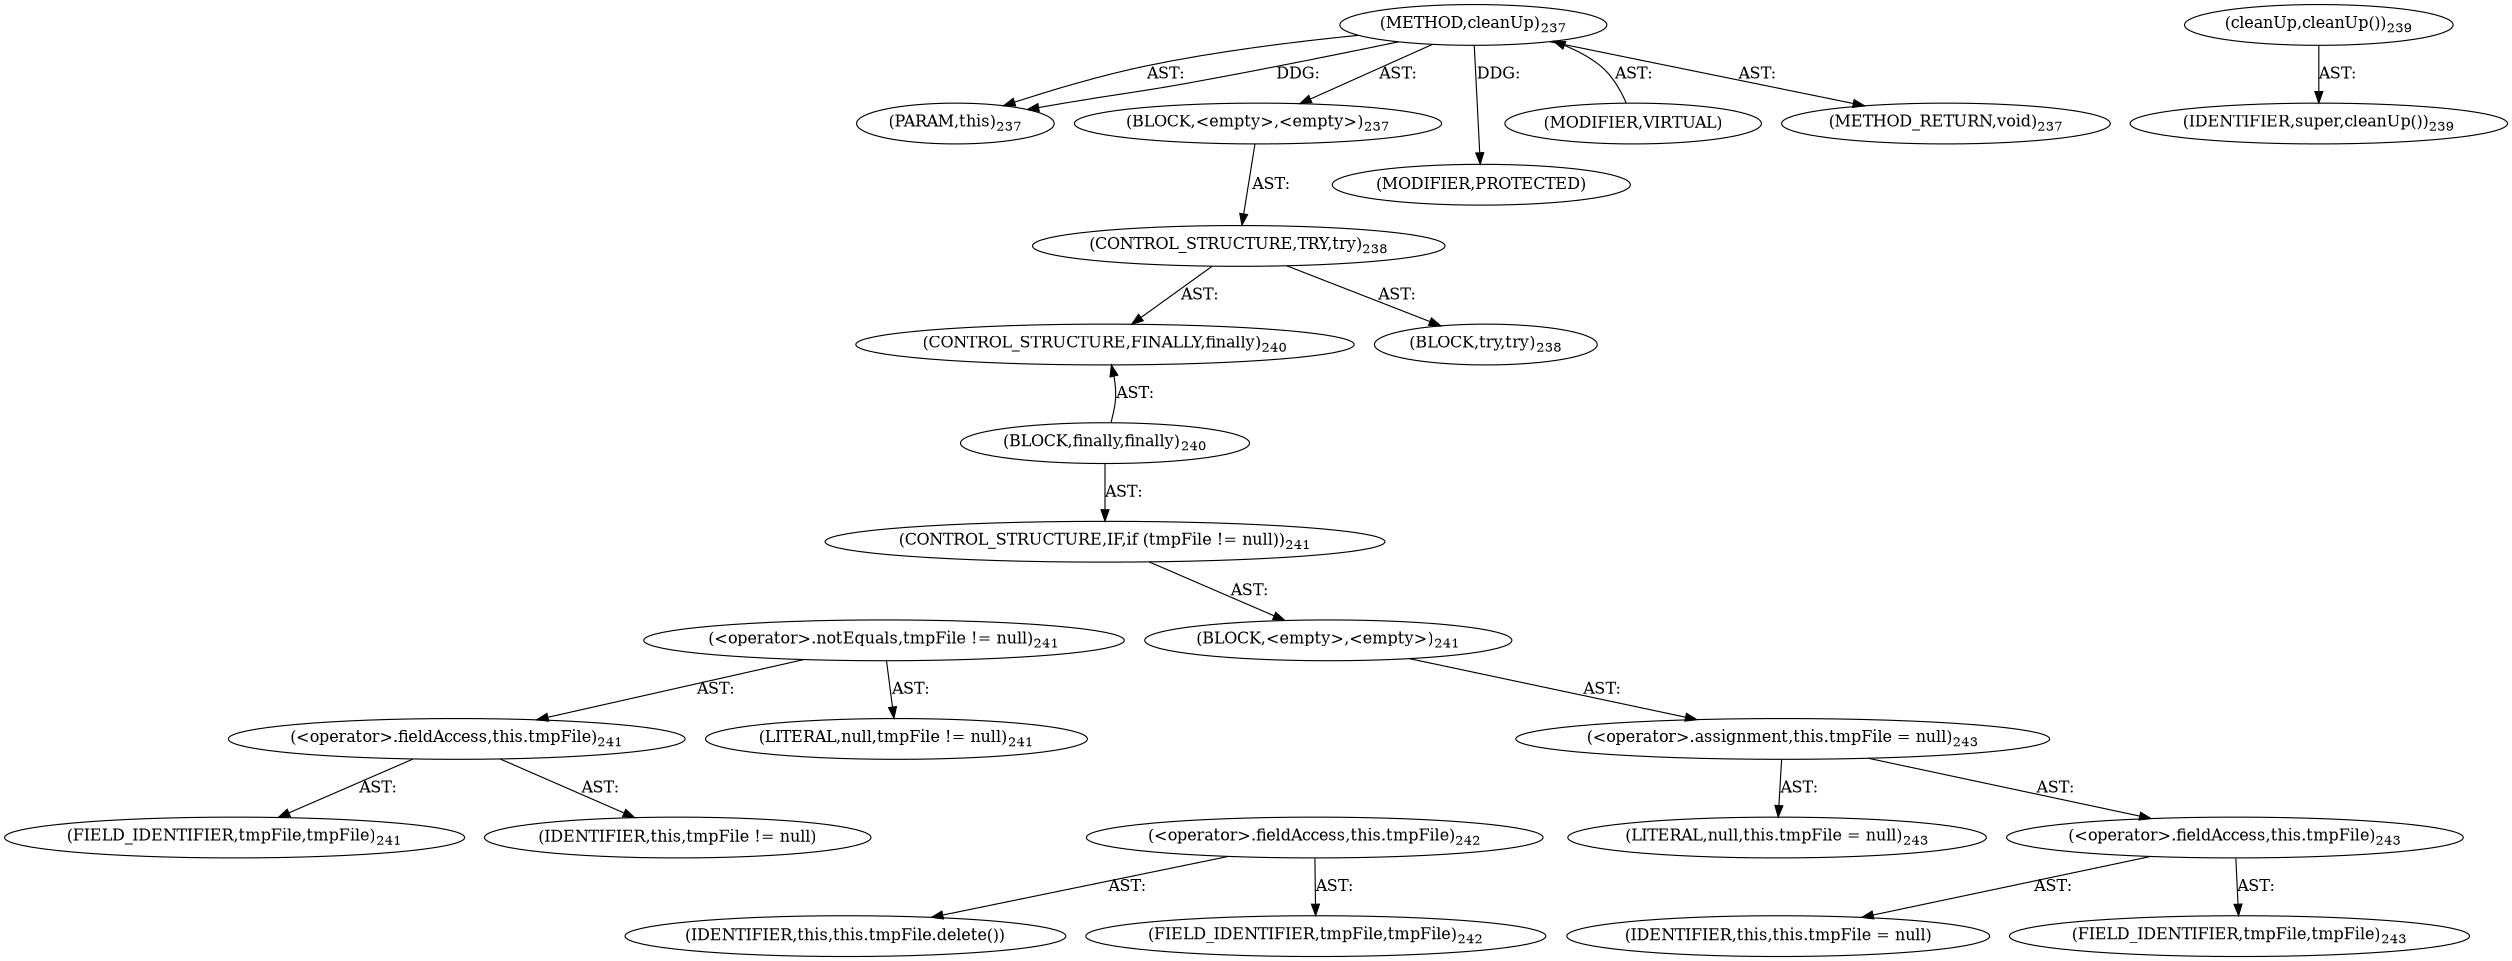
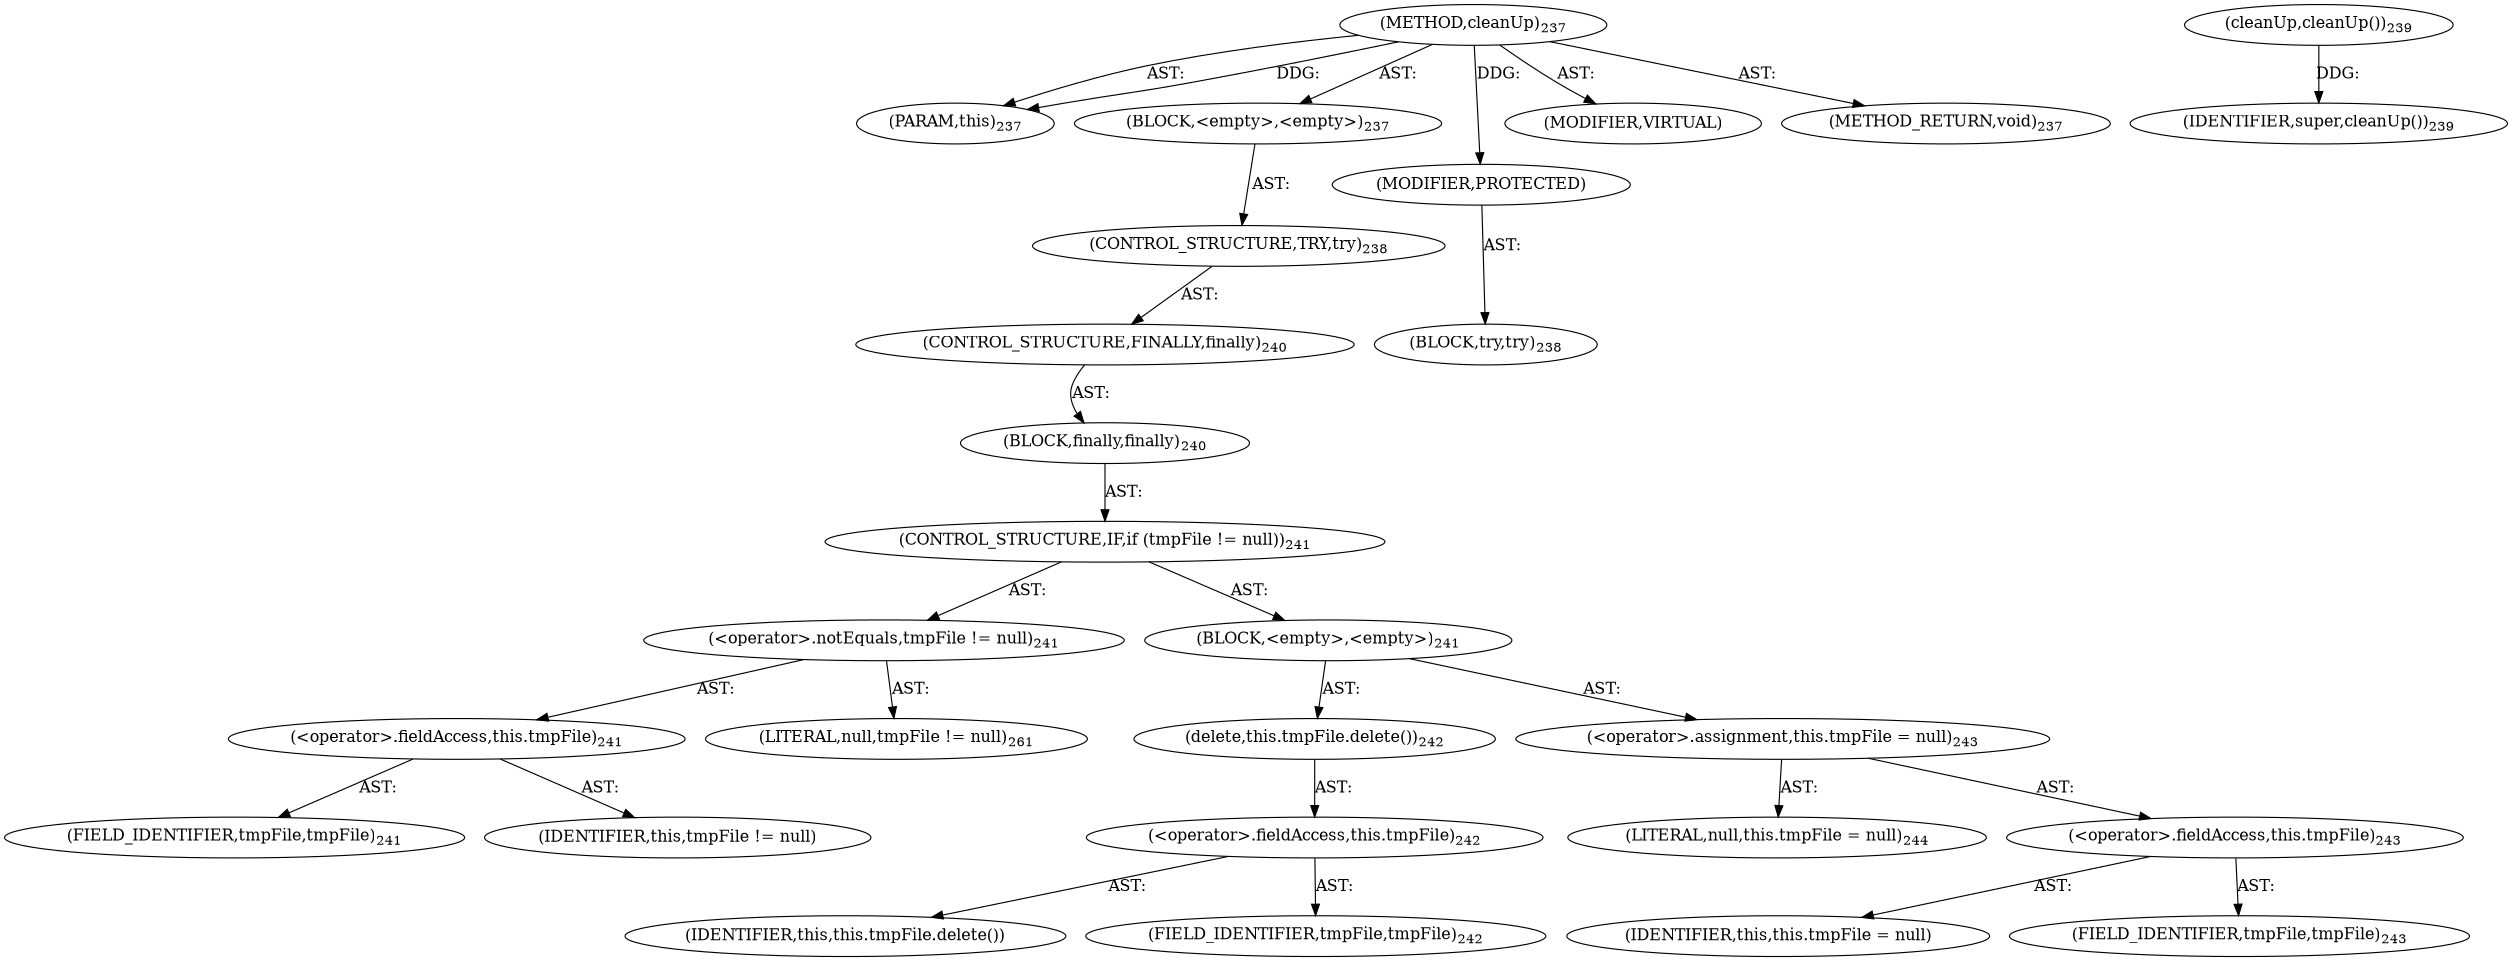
(1602, 67) -> (1542, 73)
(2340, 74) -> (2340, 74)
(1358, 294) -> (1483, 259)
(1115, 400) -> (1071, 388)
none -> (1000, 589)
(1021, 737) -> (1021, 737)
none -> (1315, 739)
(1916, 836) -> (1916, 836)
